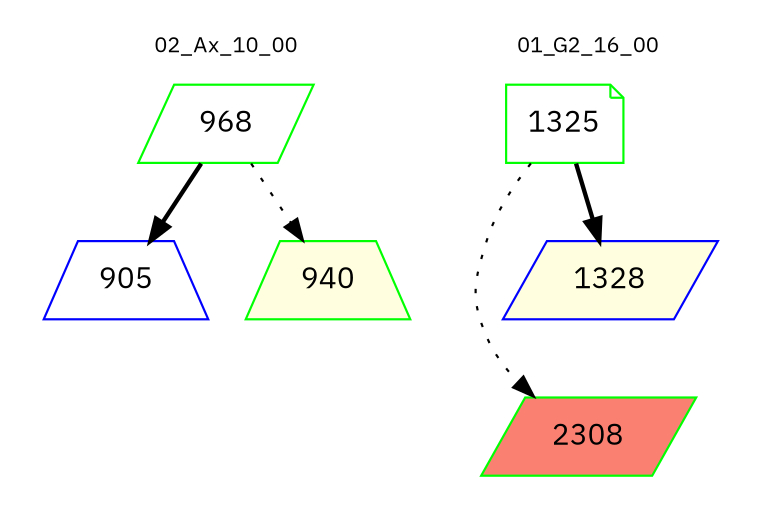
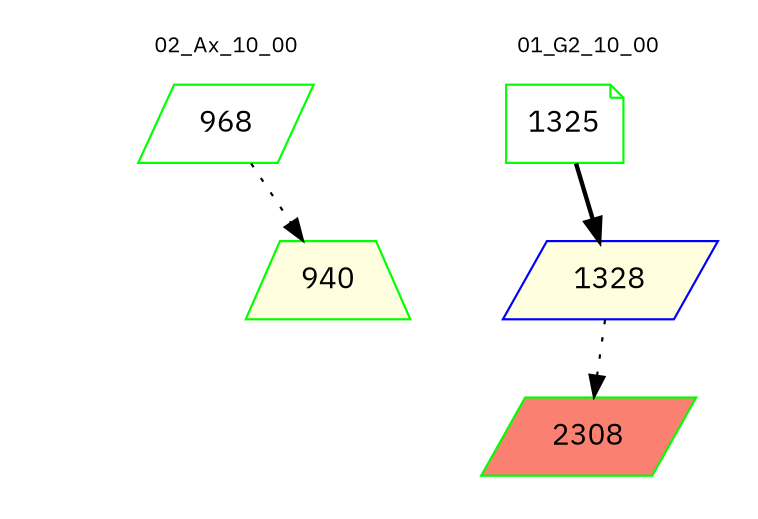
(589, 47) -> (589, 47)
(478, 272) -> (601, 348)
(126, 280) -> none
